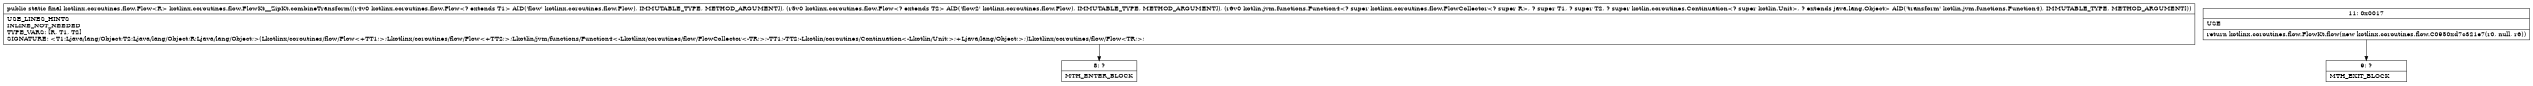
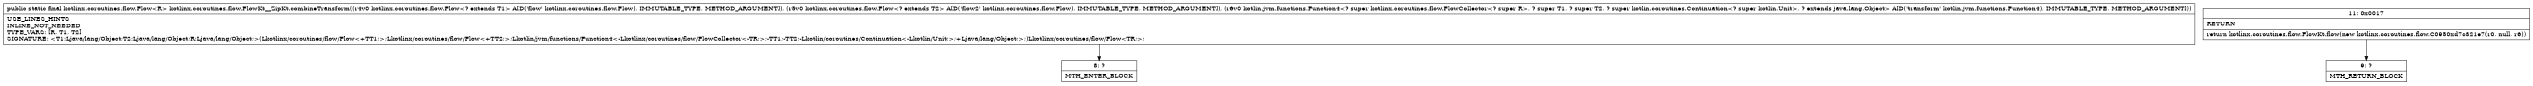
(2214, 24) -> (2221, 24)
(2360, 76) -> (2366, 76)
